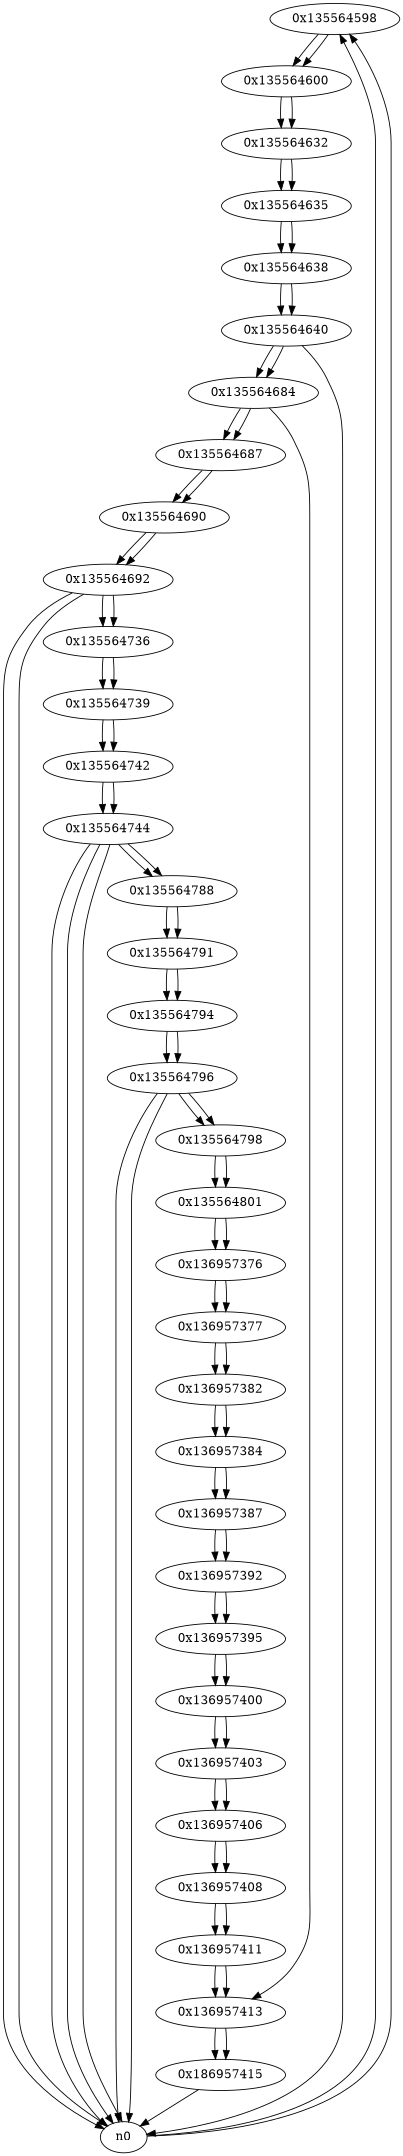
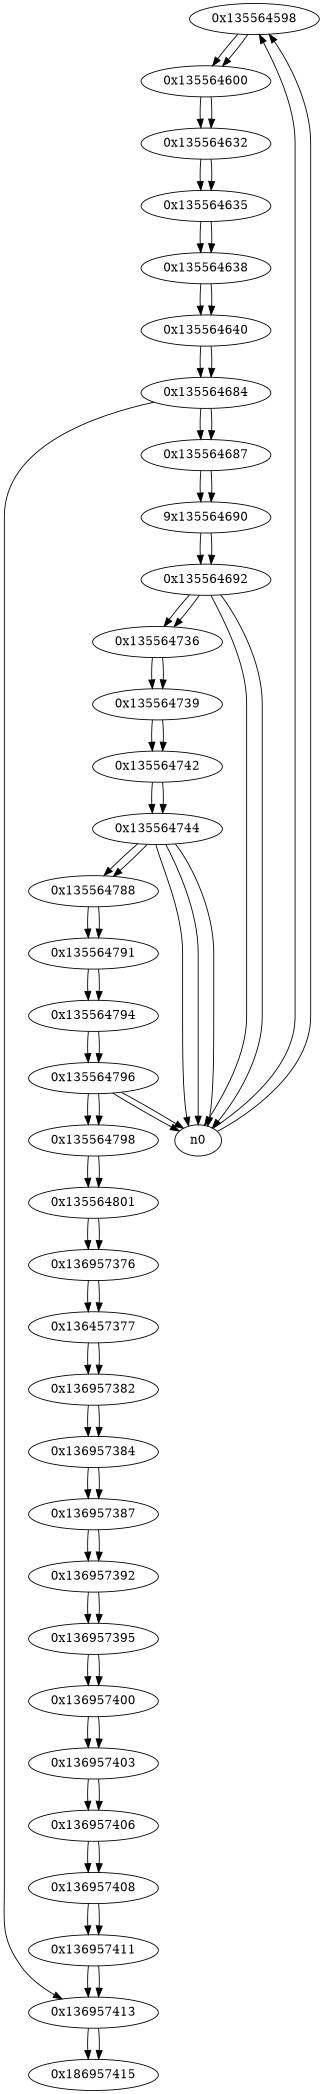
(164, 517) -> (206, 517)
(343, 1294) -> none
(221, 1327) -> (93, 1327)
(173, 2106) -> none
